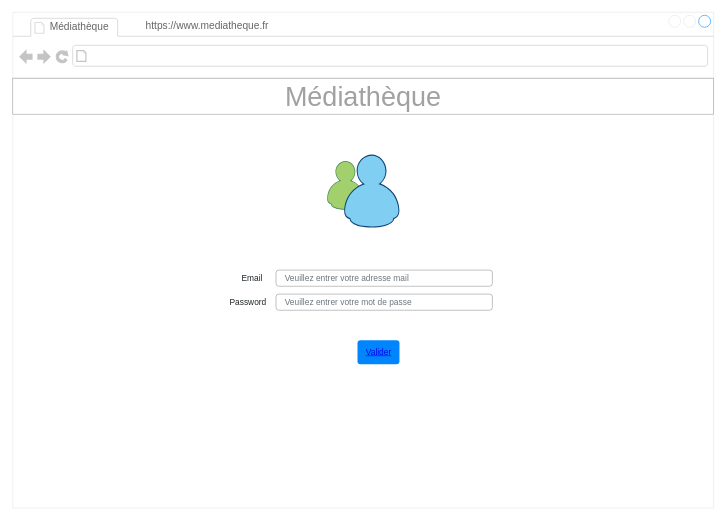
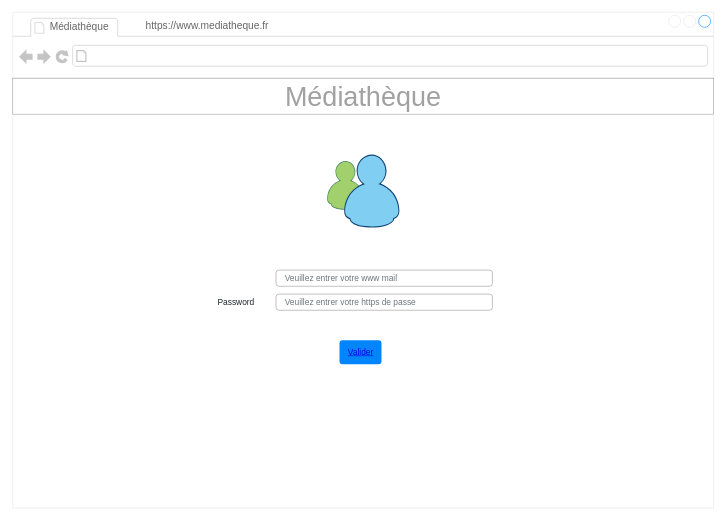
(258, 278) -> none
(355, 279) -> (345, 279)
(252, 302) -> (240, 302)
(356, 303) -> (361, 303)
(378, 353) -> (360, 353)
